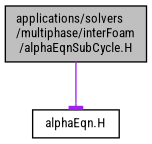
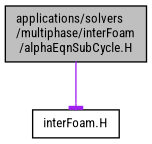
(76, 124) -> (76, 124)
